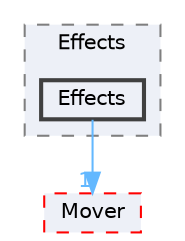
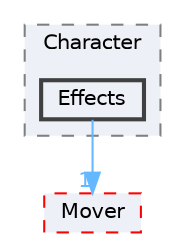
(93, 44) -> (93, 44)
